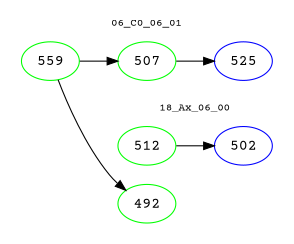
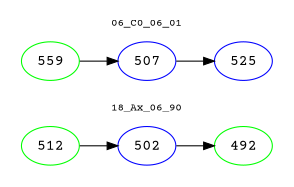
(147, 61) -> (147, 61)
(195, 108) -> (147, 108)
(83, 134) -> (190, 146)
